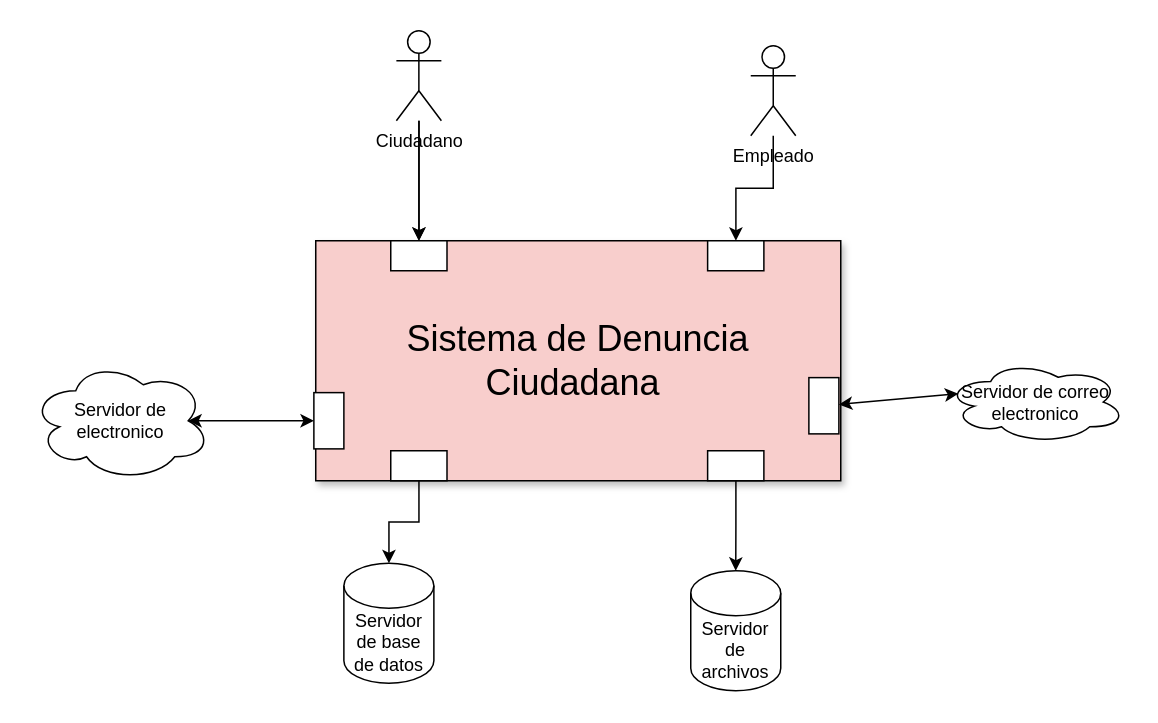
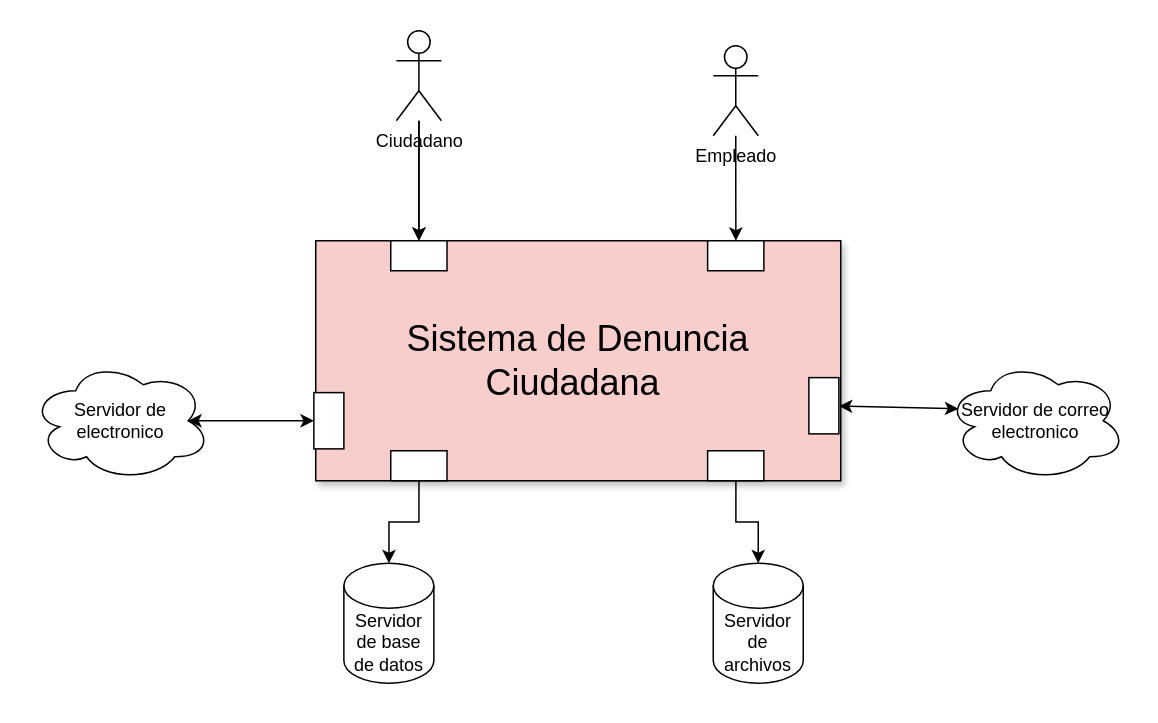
(773, 91) -> (736, 91)
(1036, 402) -> (1036, 421)
(736, 631) -> (758, 623)
